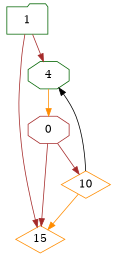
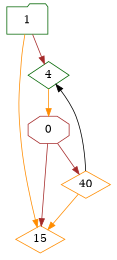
(49, 75) -> (49, 75)
(20, 128) -> (20, 128)
(86, 185) -> (86, 185)
